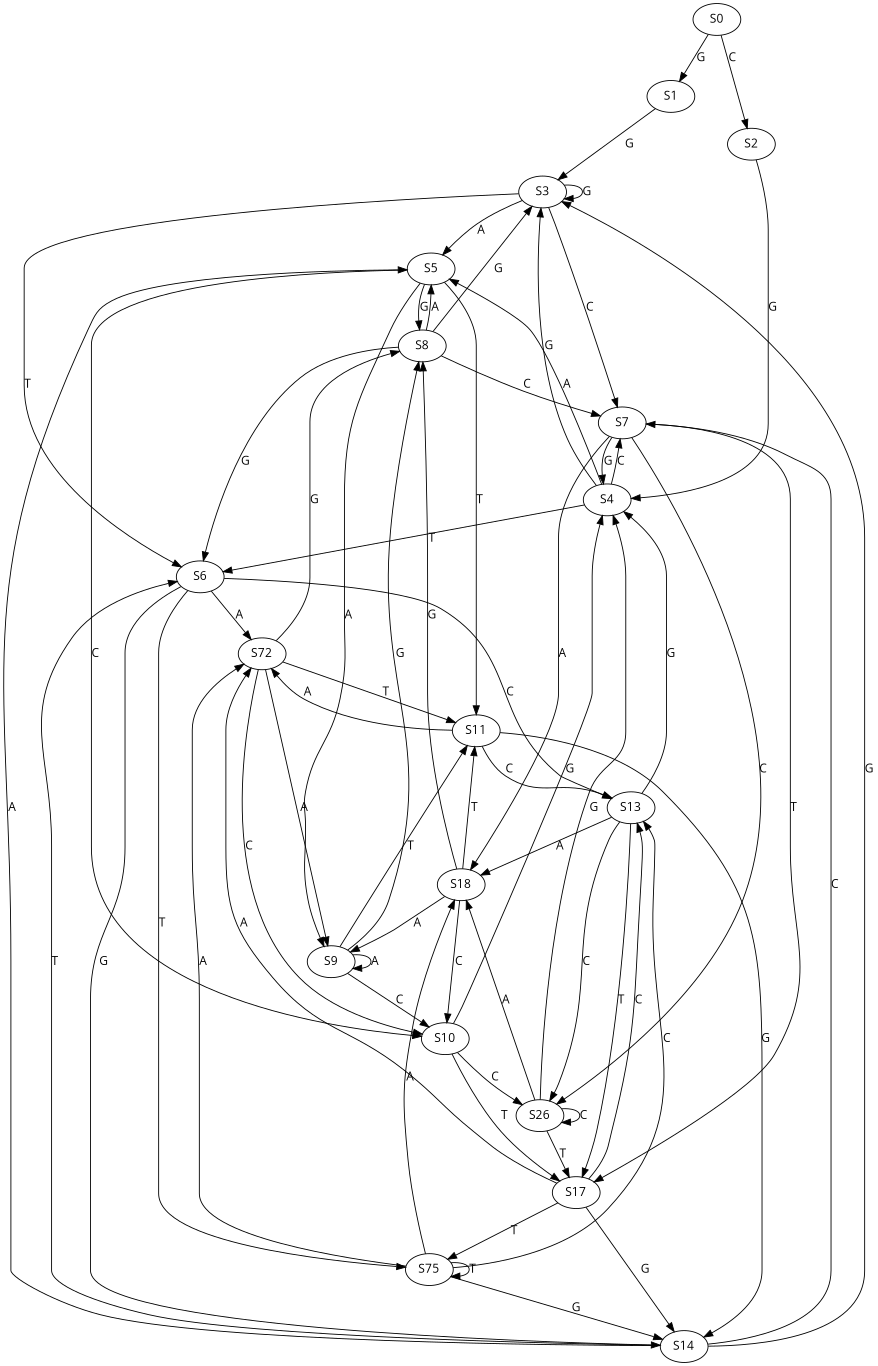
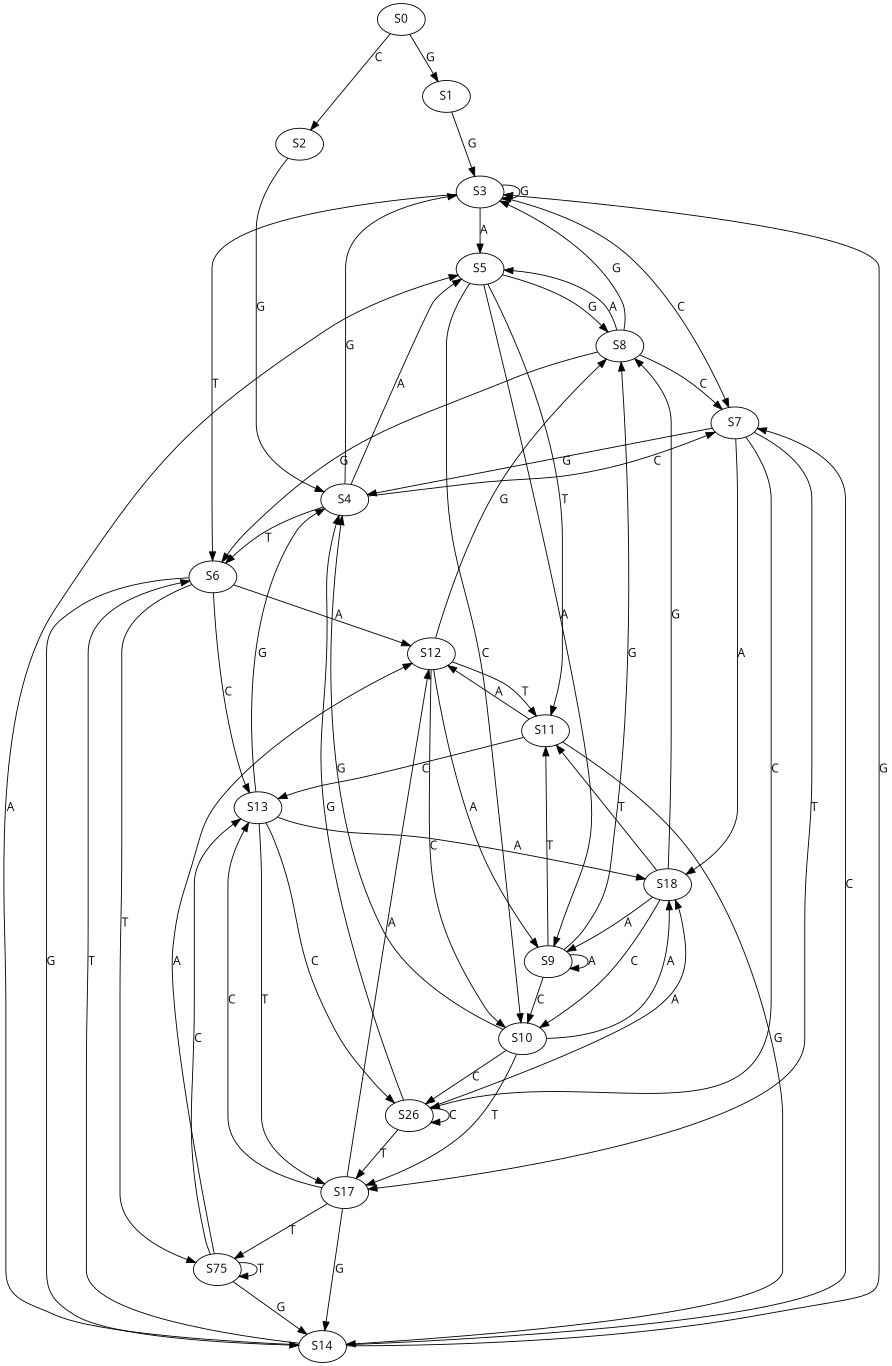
(262, 654) -> (431, 654)
(405, 1079) -> (642, 1006)
